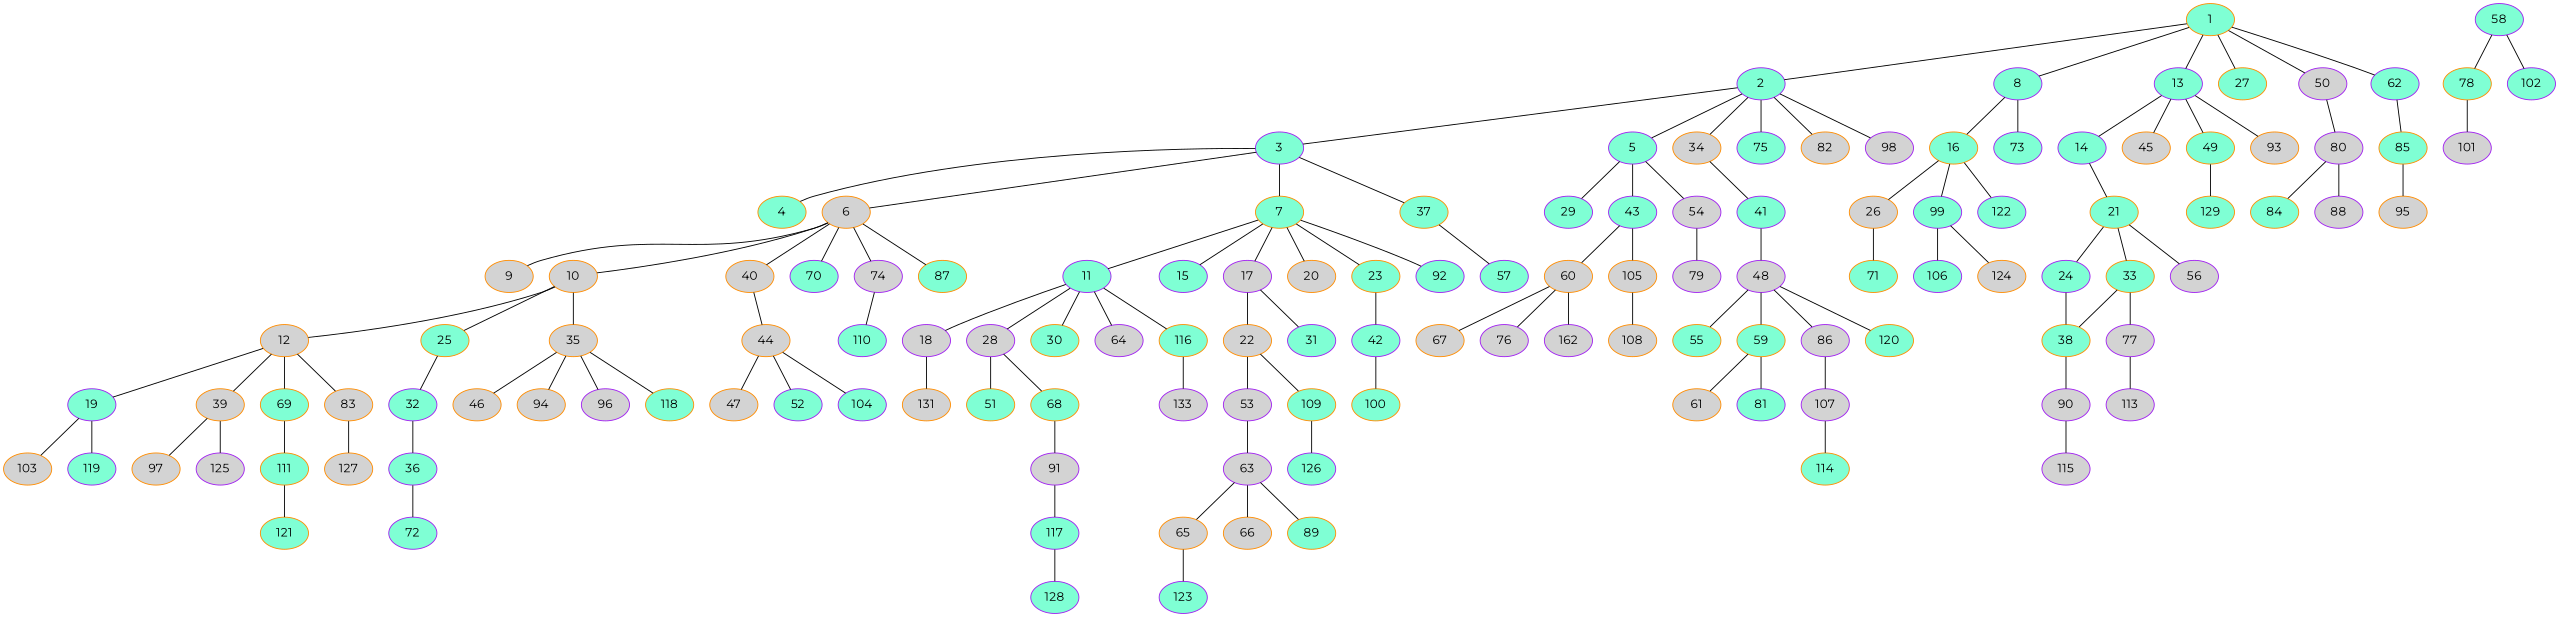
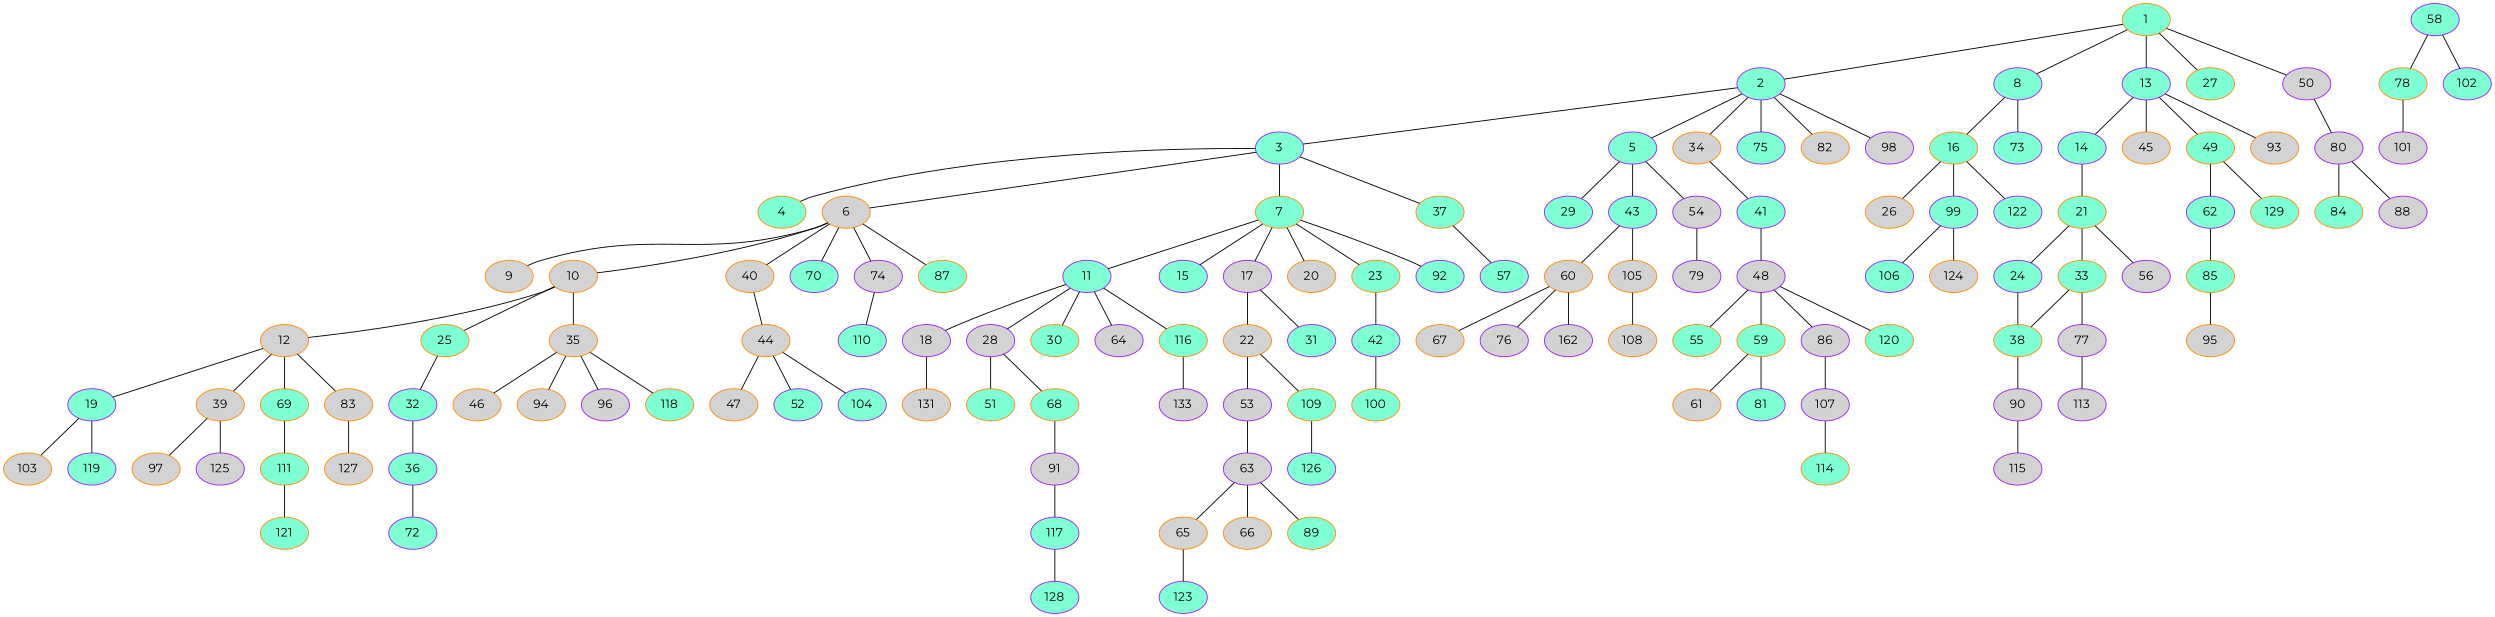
(2304, 50) -> (2210, 180)
(1873, 276) -> none
